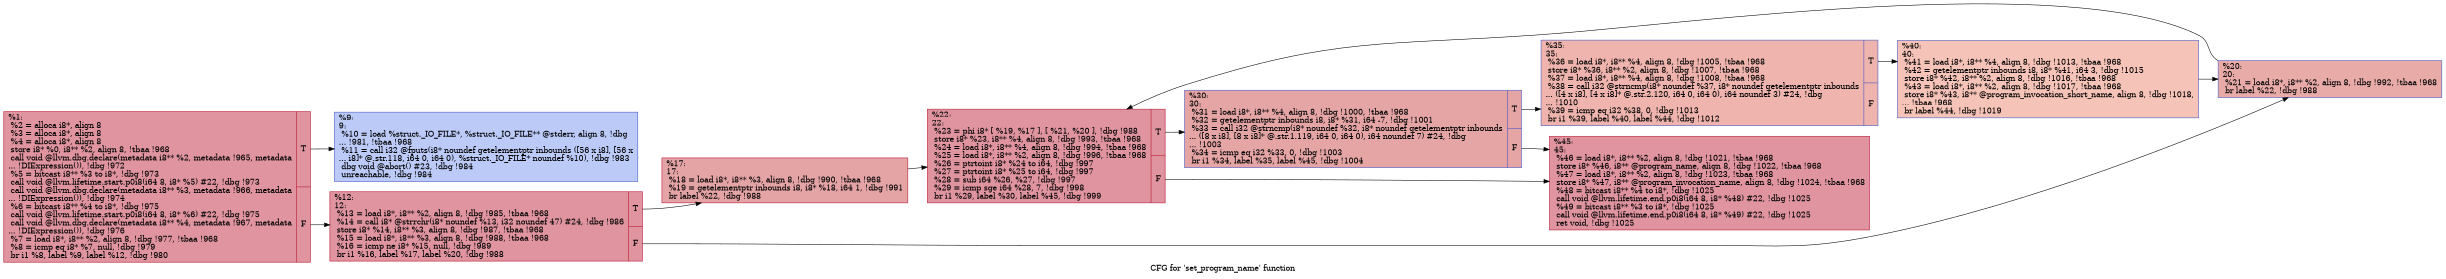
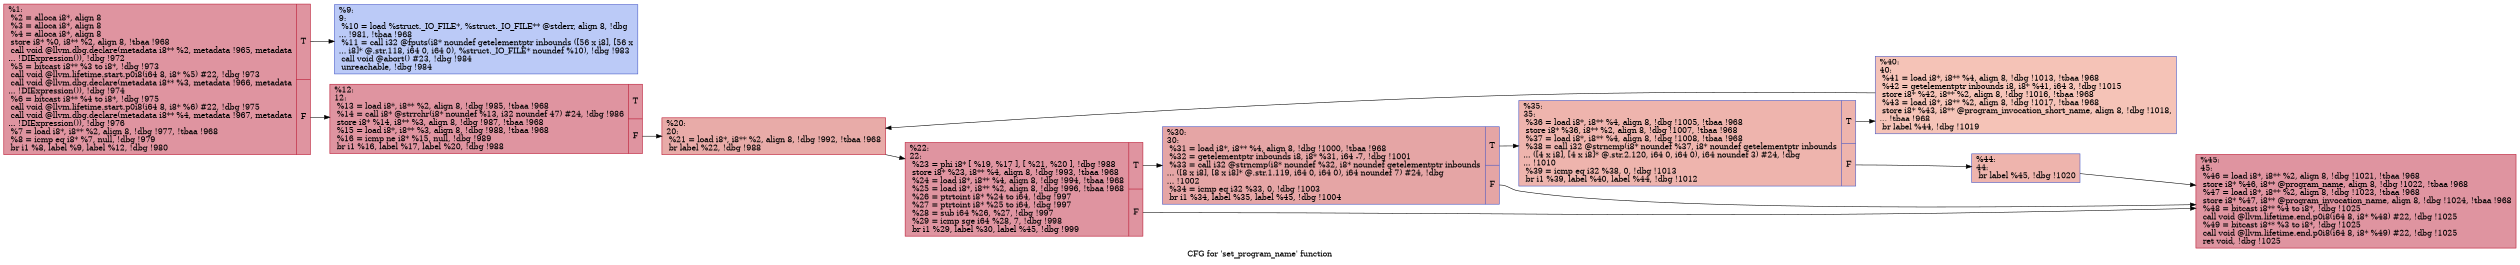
(2330, 79) -> (774, 136)
(1205, 145) -> (1183, 181)
(406, 167) -> (405, 59)
none -> (2026, 168)
(785, 180) -> none
